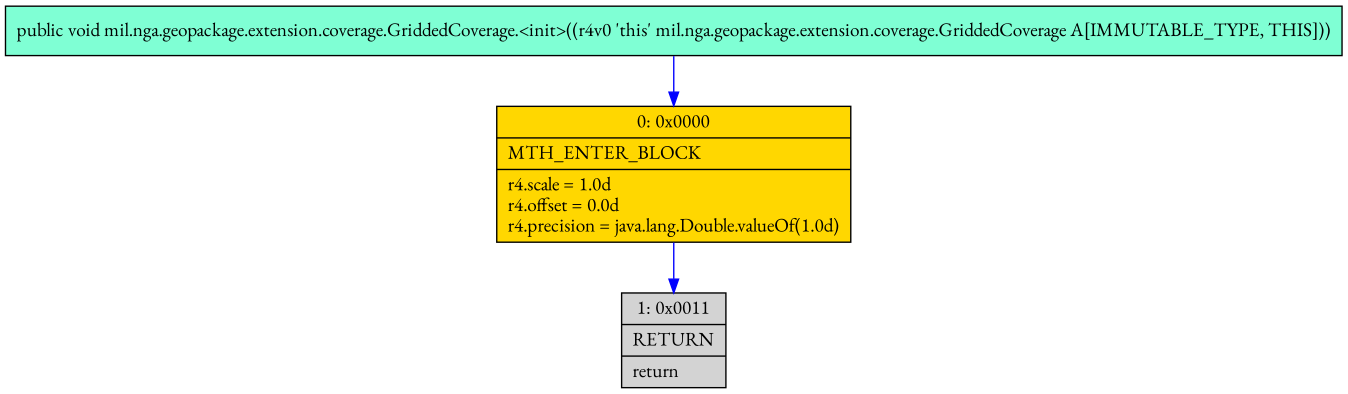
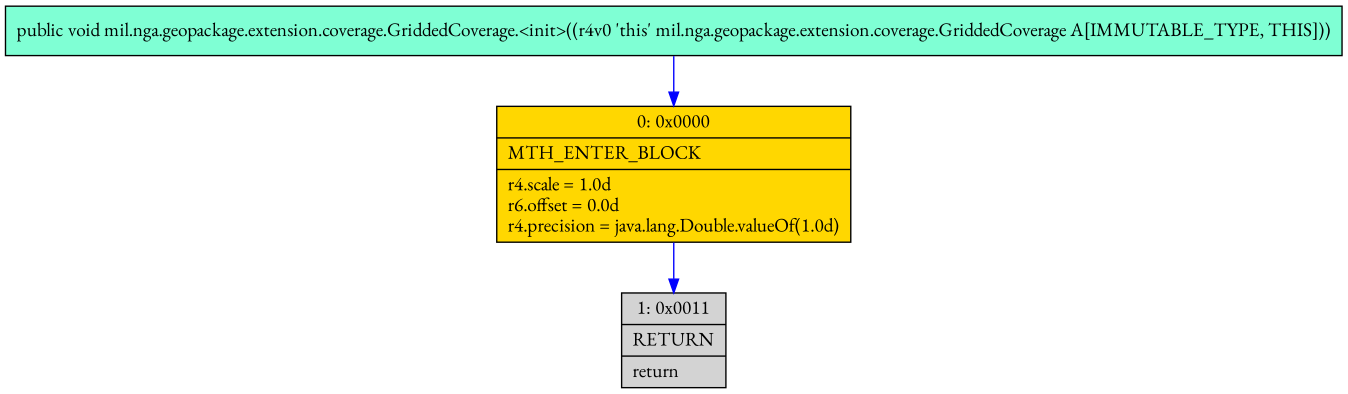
(564, 205) -> (564, 205)
